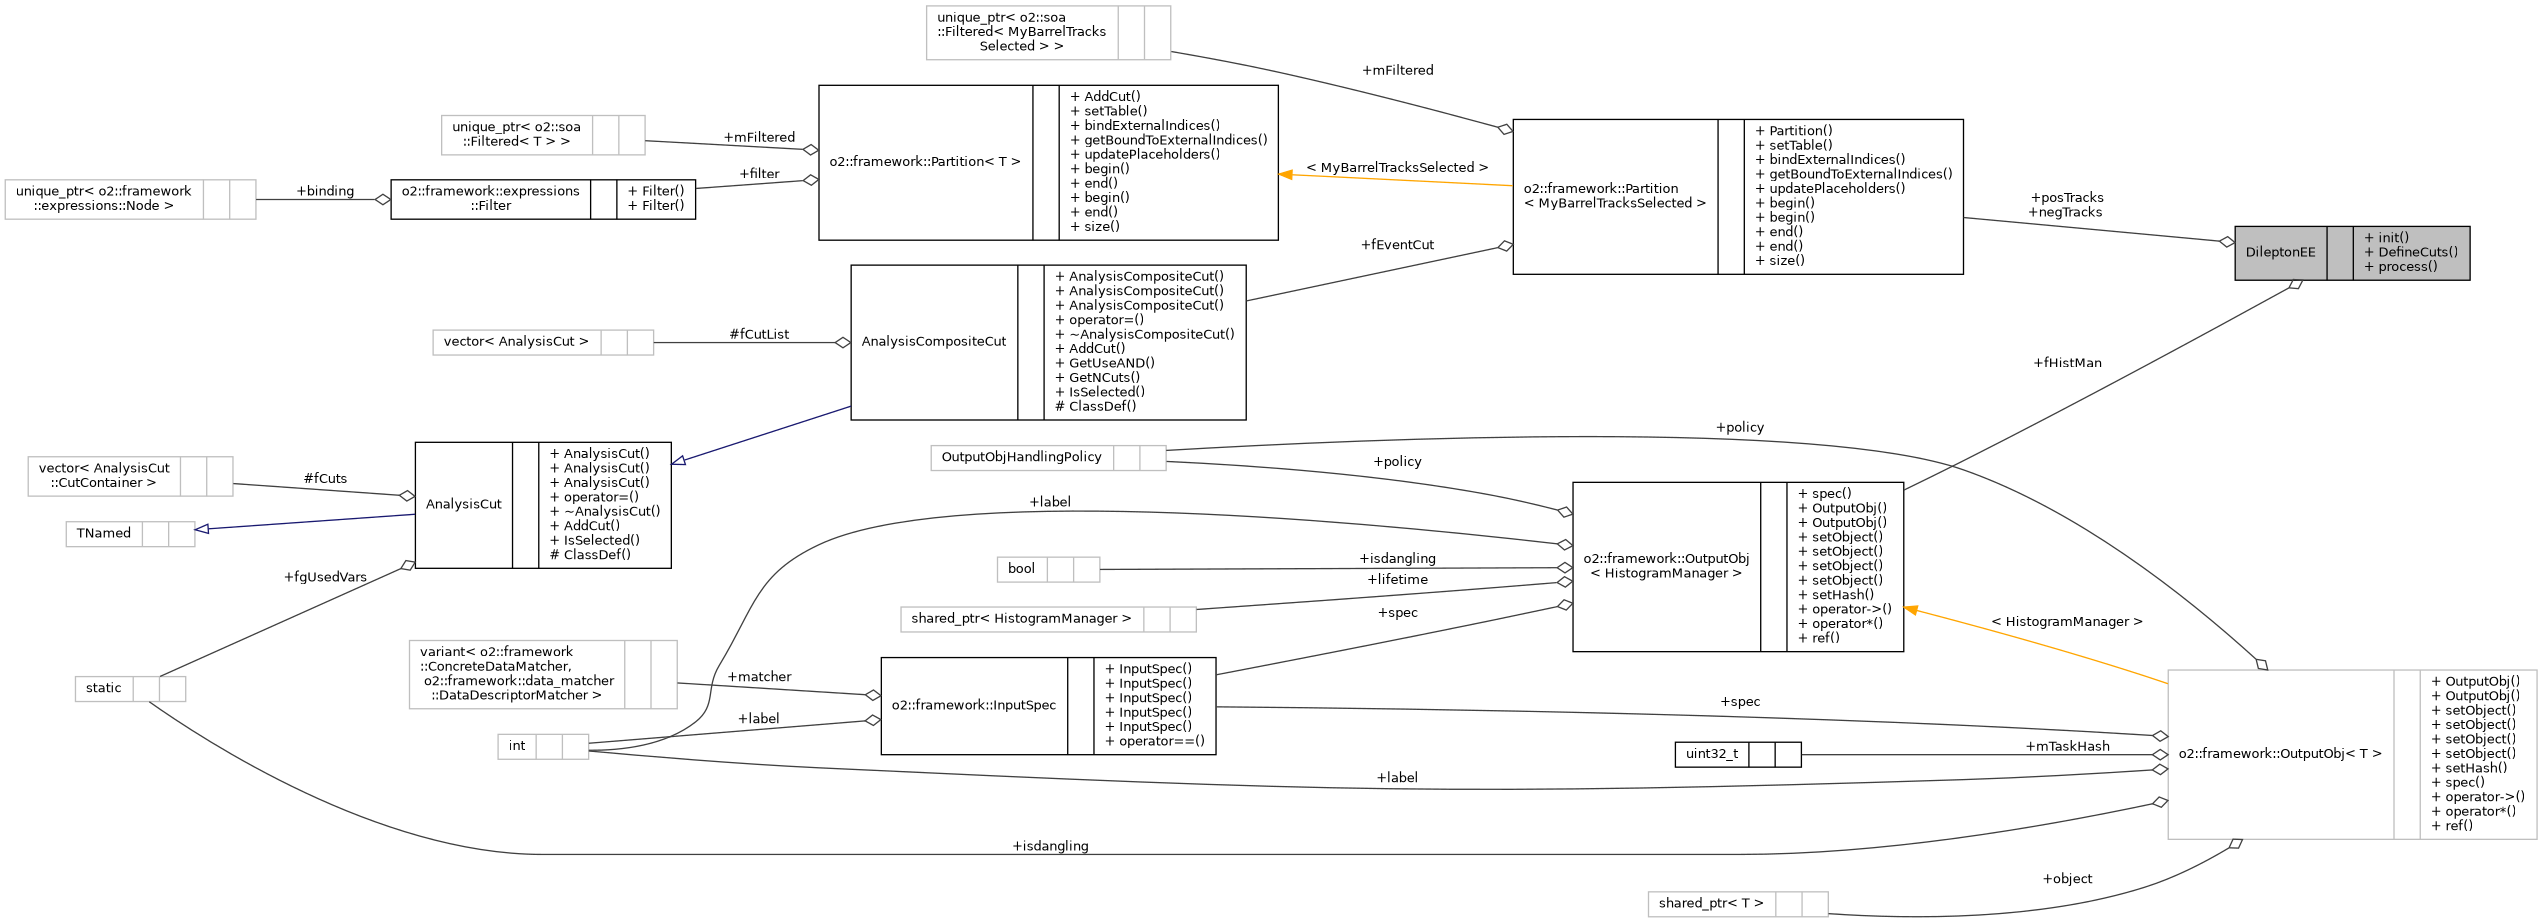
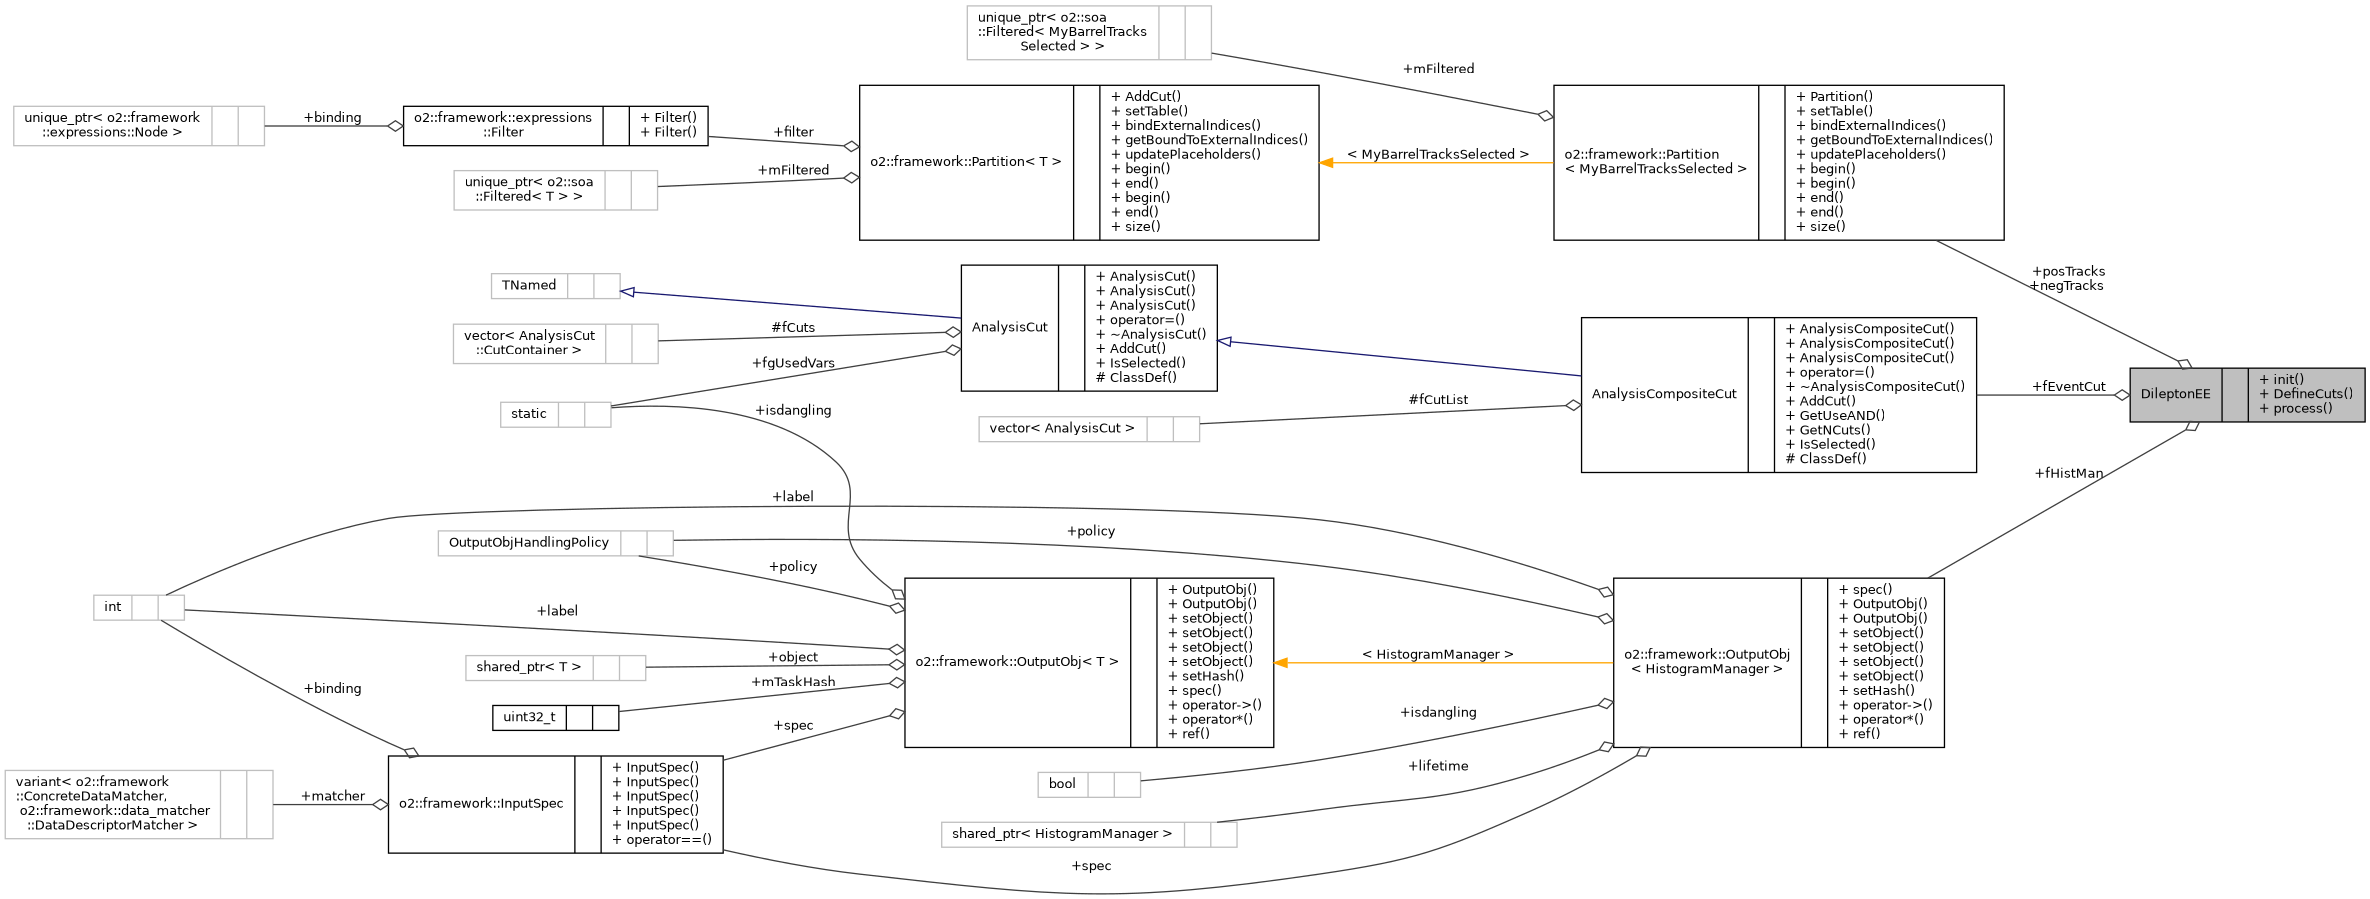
(1372, 274) -> (2045, 395)
(2043, 645) -> (1450, 663)
(757, 720) -> (331, 690)
(2353, 755) -> (1089, 663)
